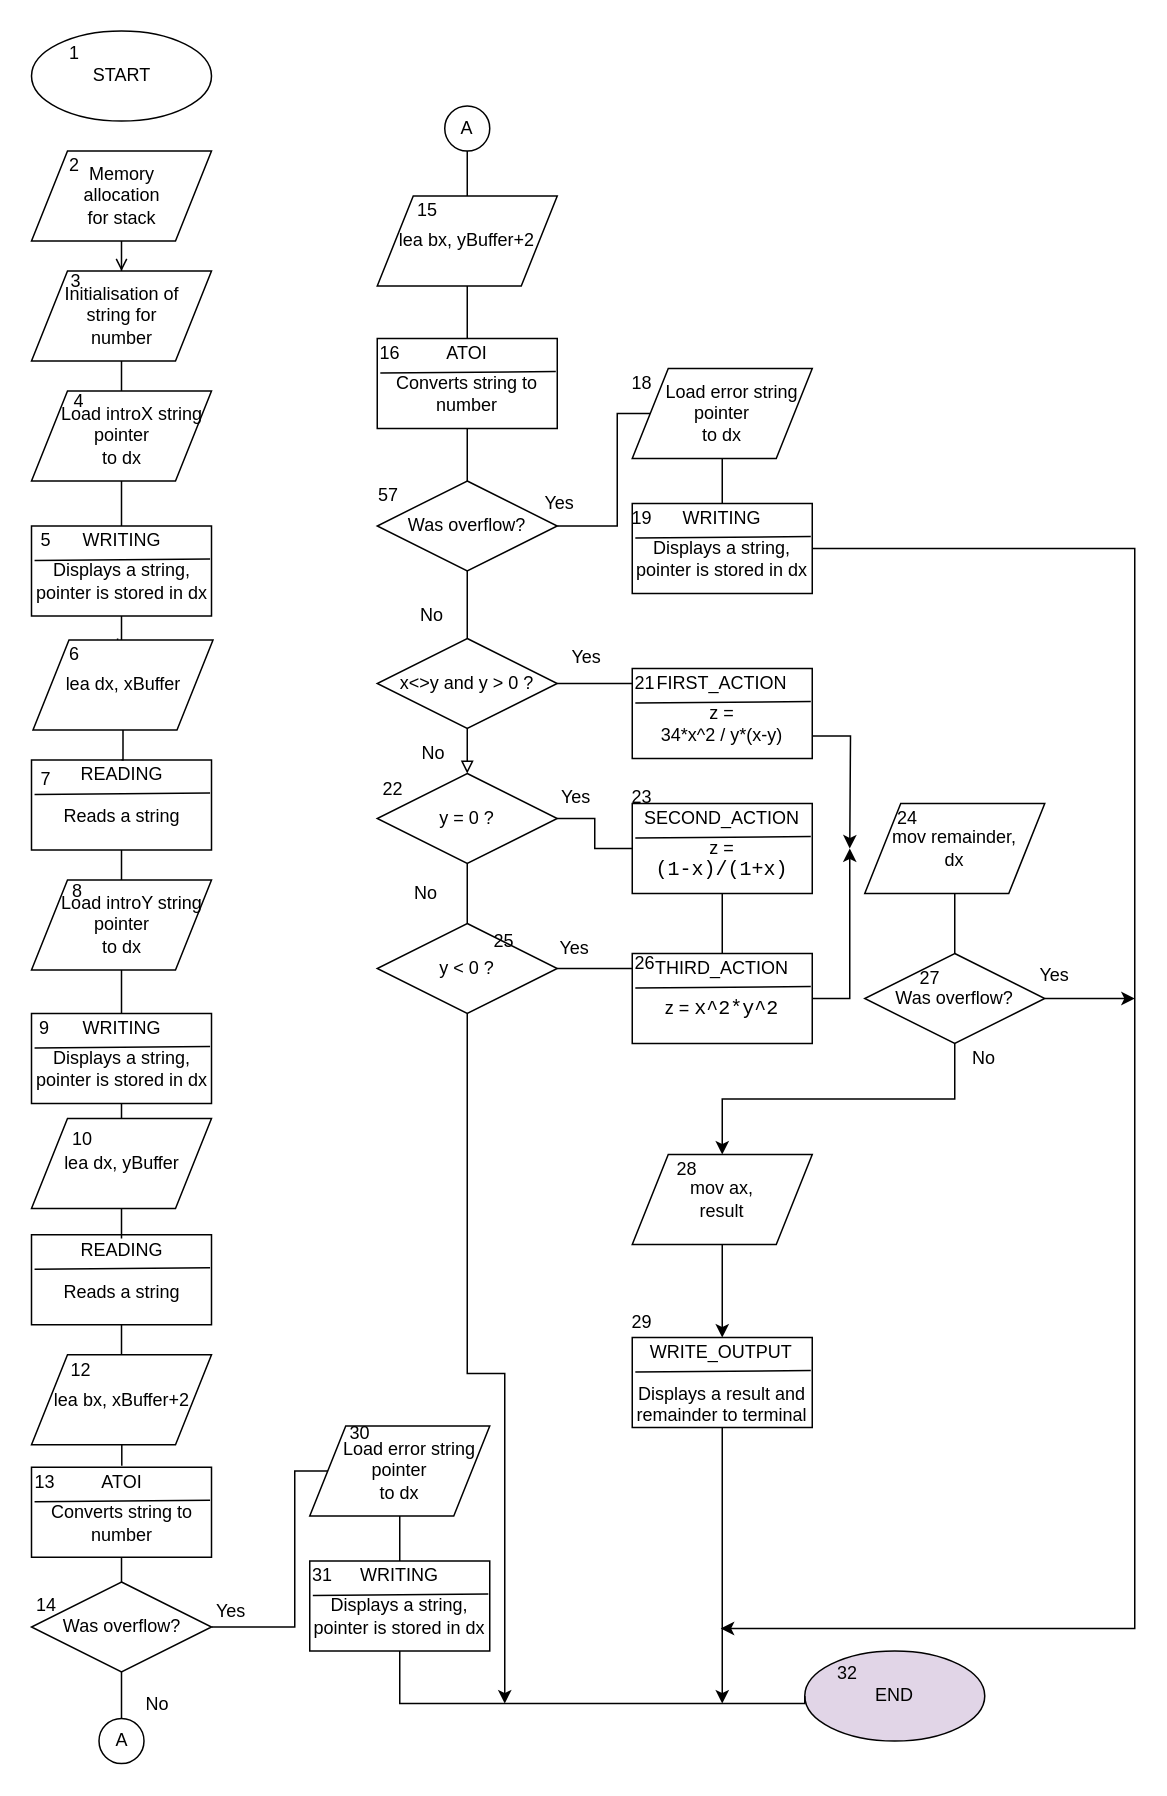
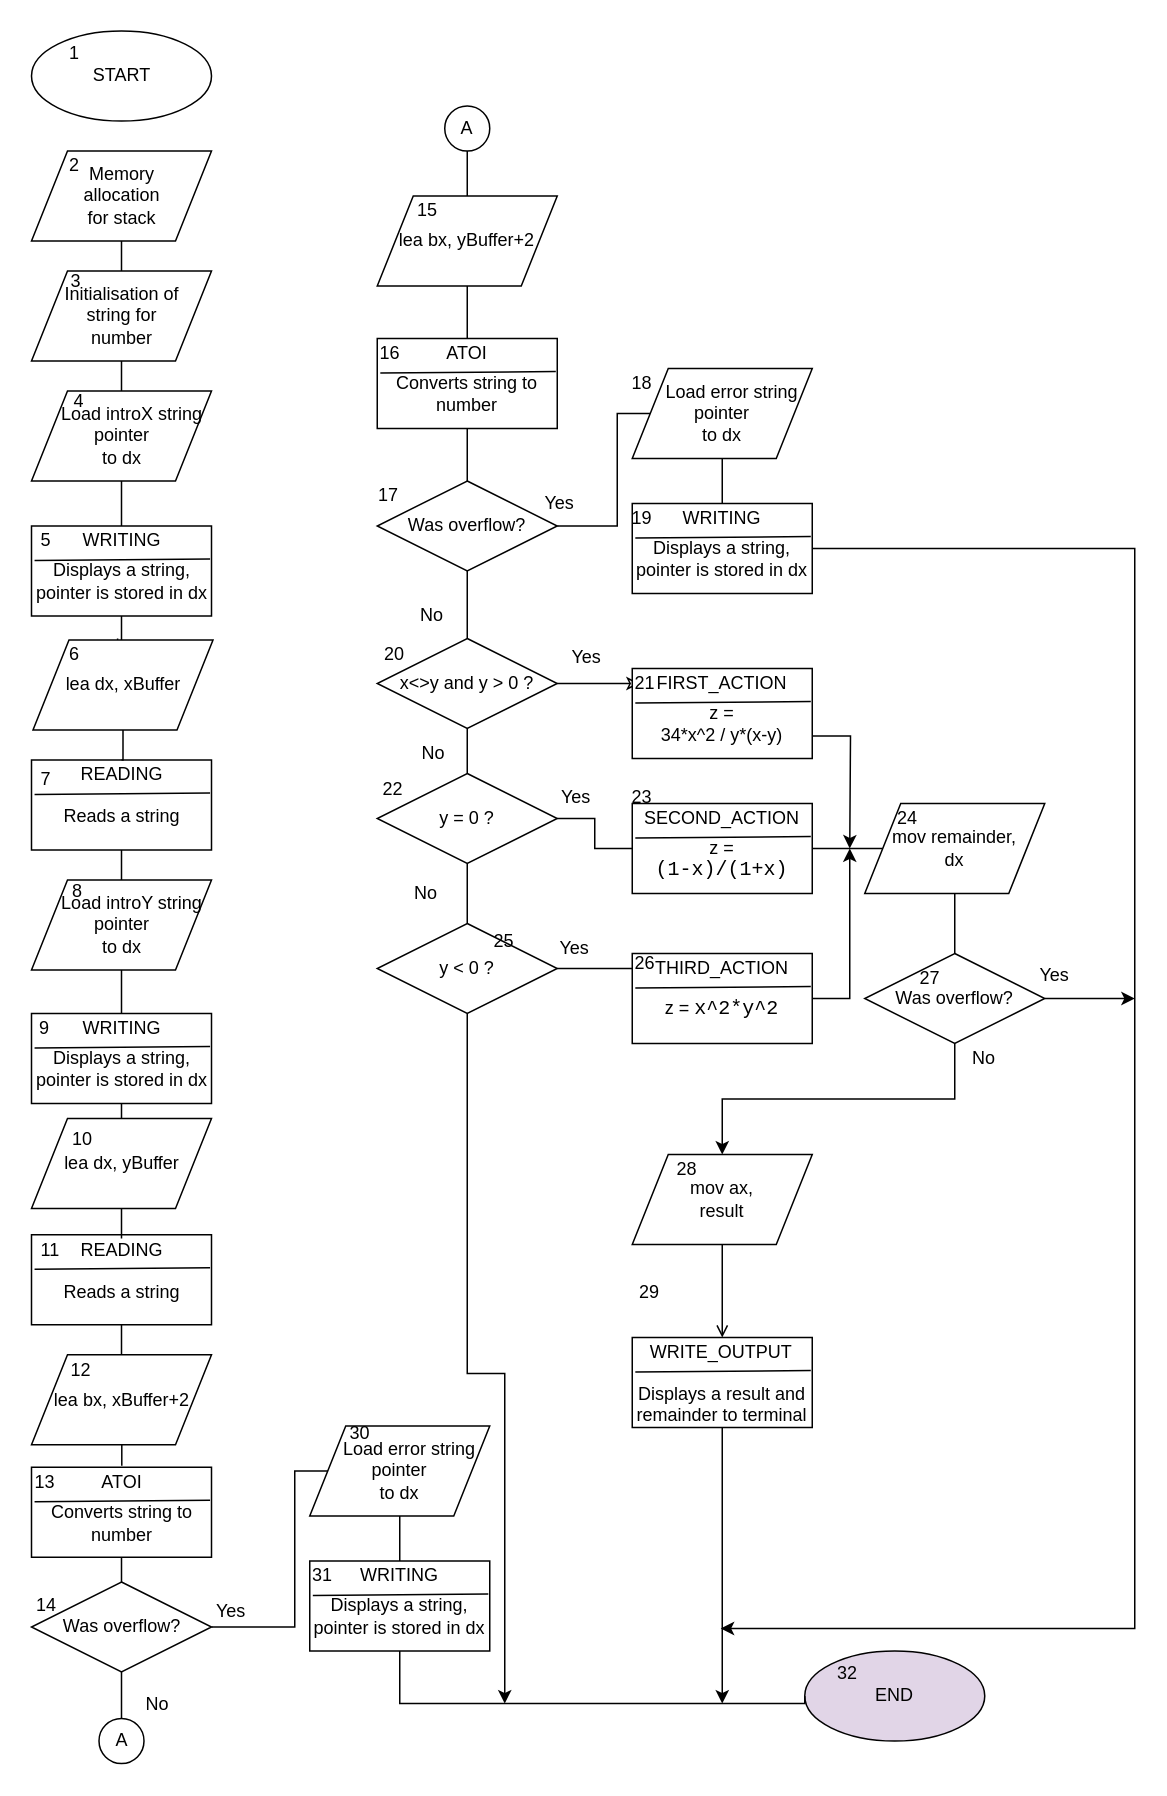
(122, 263) -> (122, 265)
(389, 496) -> (389, 496)
none -> (404, 655)
(629, 683) -> (628, 683)
(467, 759) -> (467, 765)
(722, 923) -> (840, 848)
none -> (60, 1250)
(652, 1322) -> (659, 1292)
(722, 1326) -> (722, 1328)
